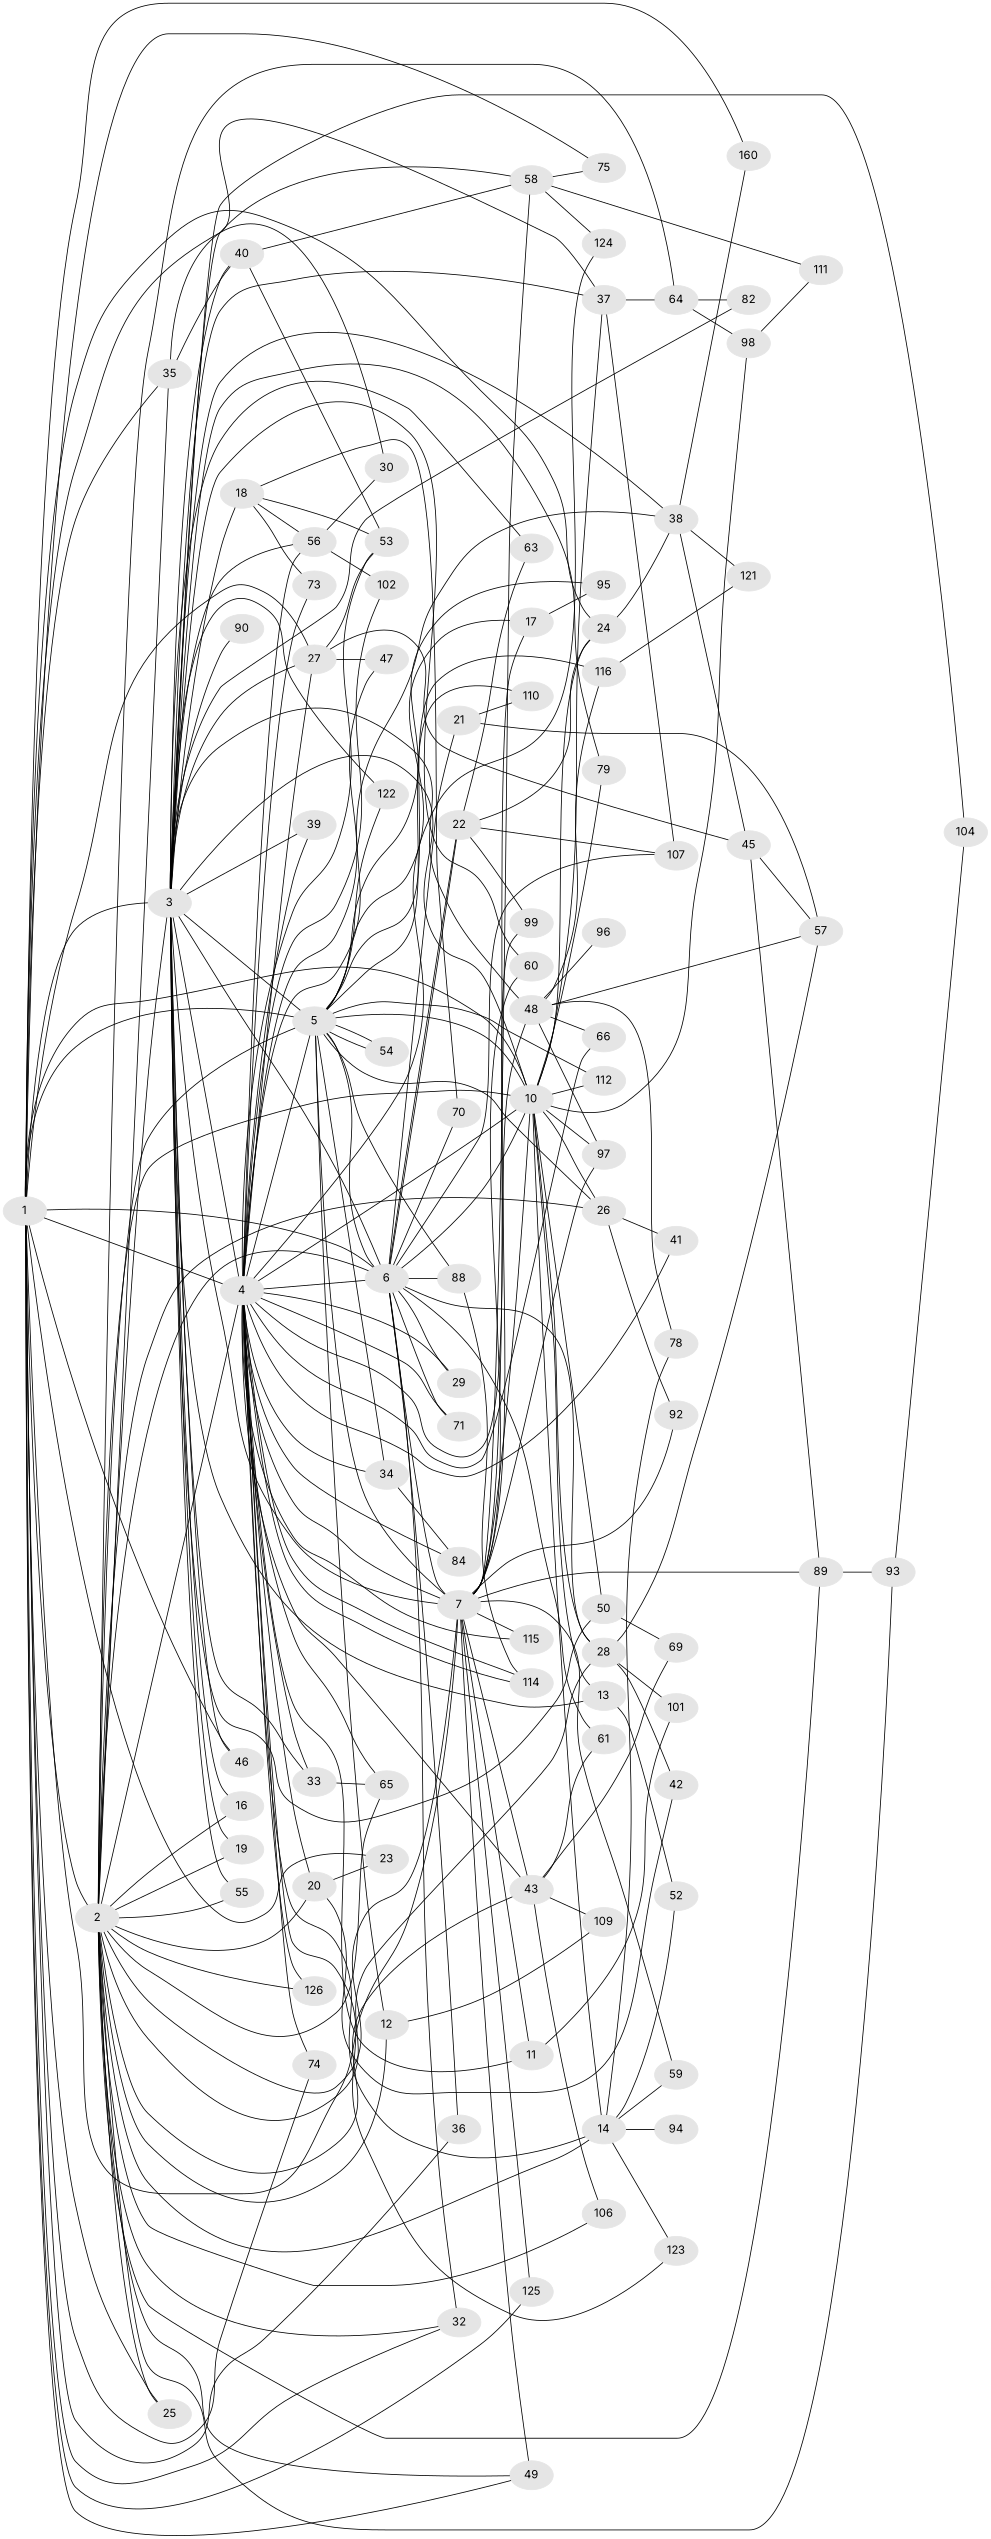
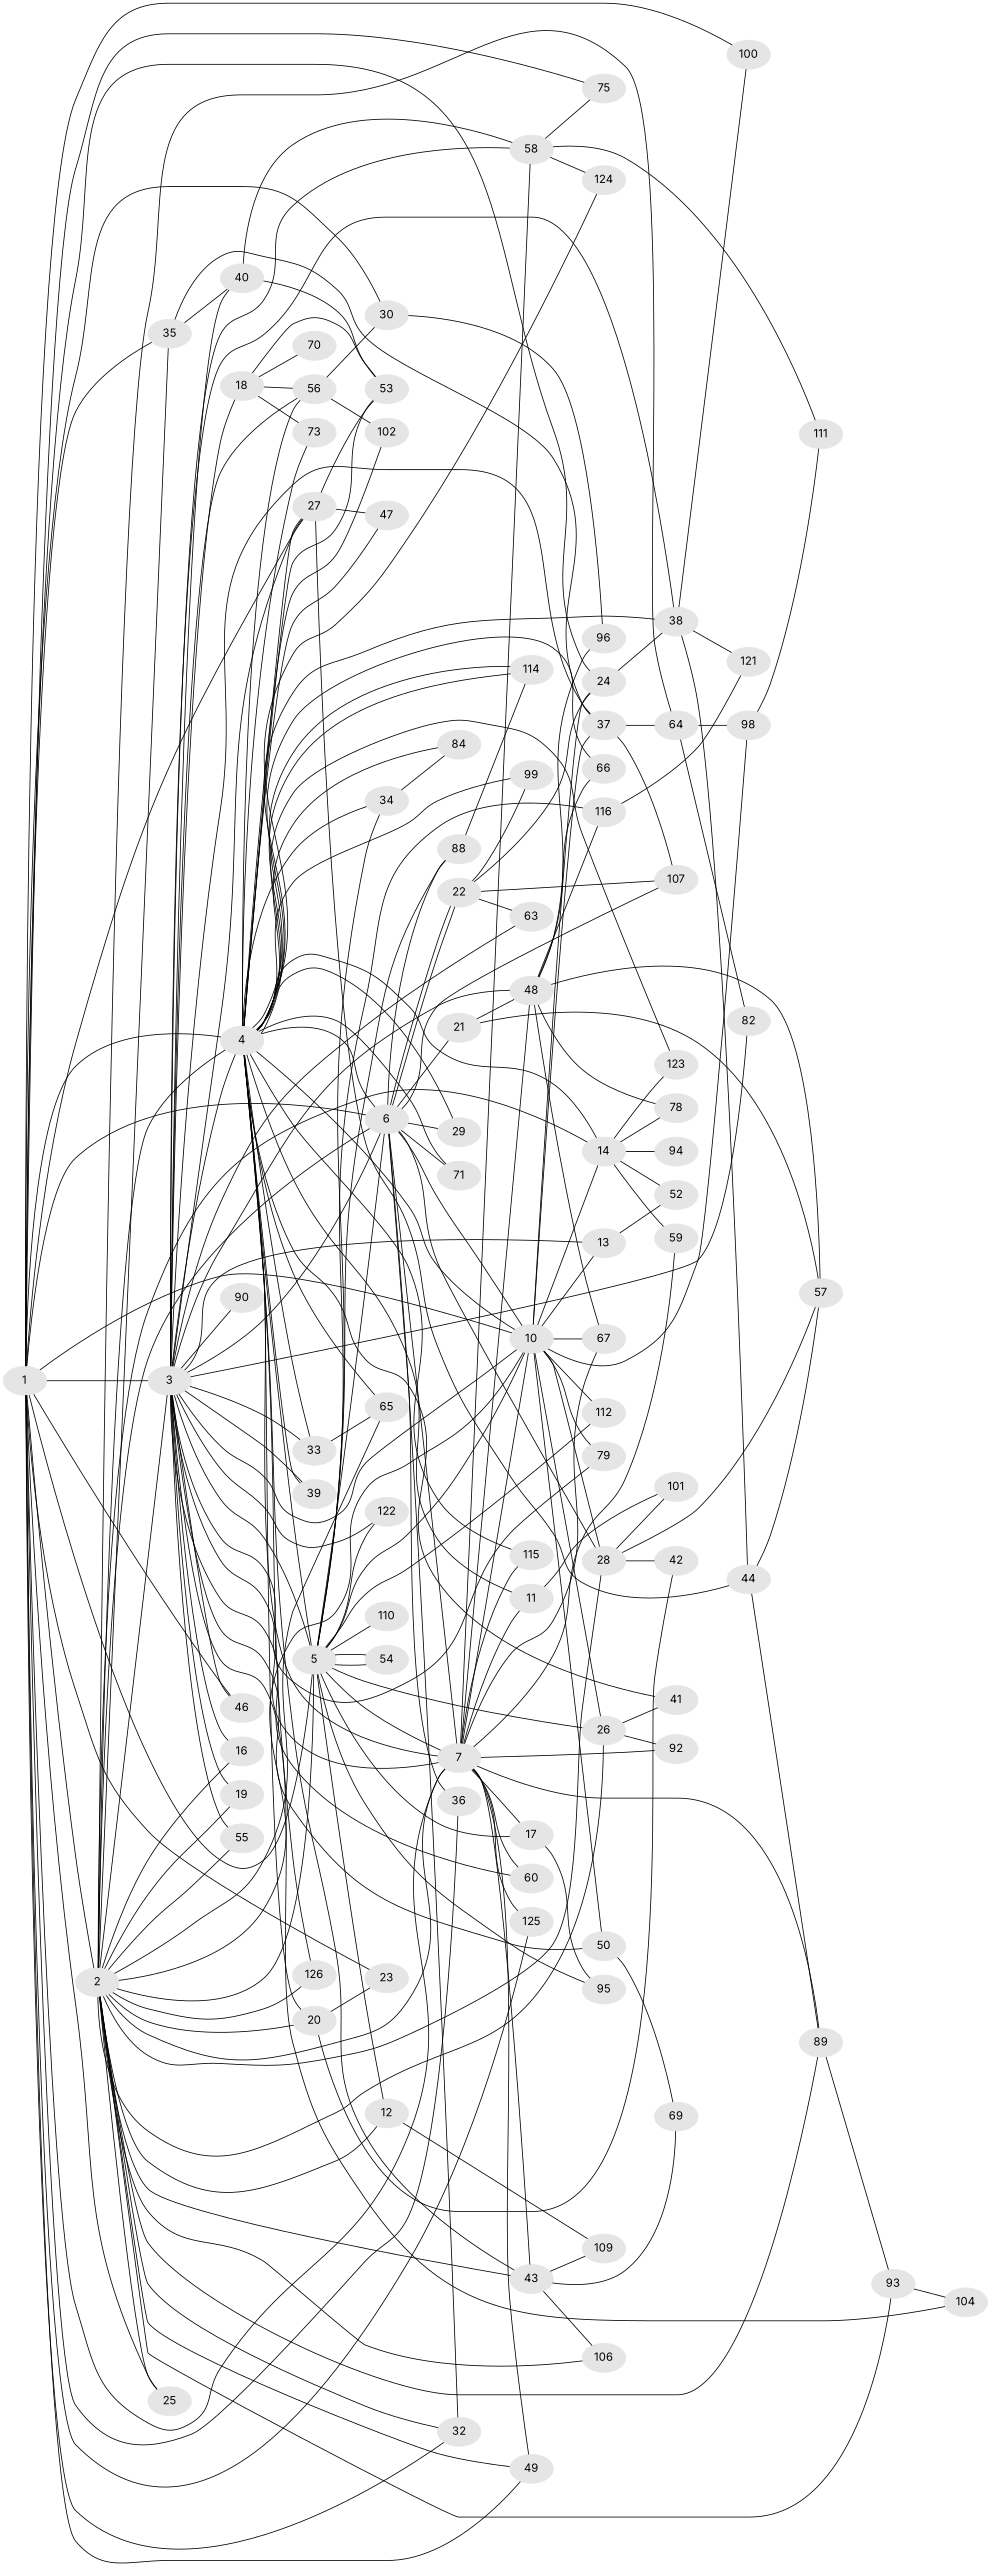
(749, 156) -> (749, 55)
none -> (574, 416)
(495, 708) -> (498, 1008)
(749, 845) -> (749, 1579)
(604, 1155) -> (604, 1339)
(424, 1192) -> none
(604, 1739) -> none
(314, 2065) -> none
